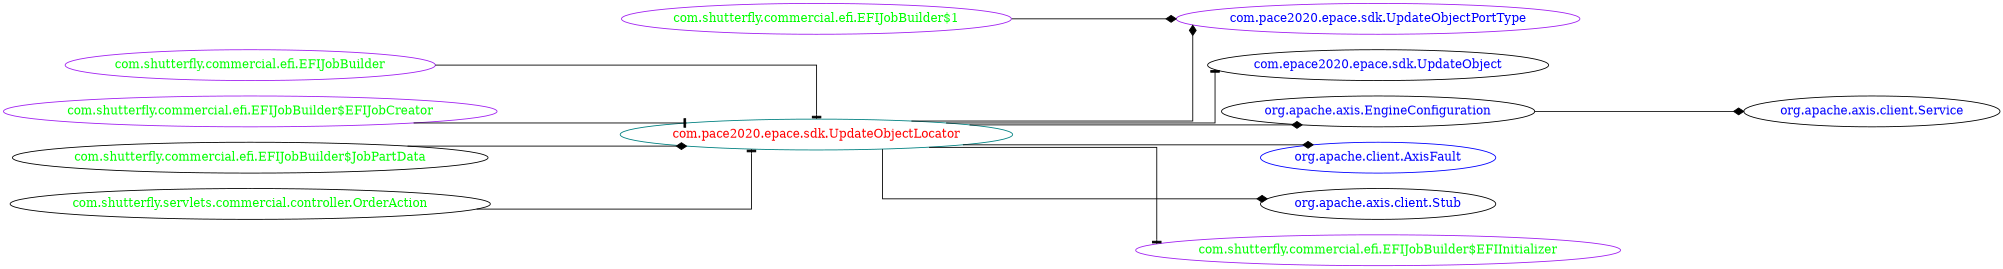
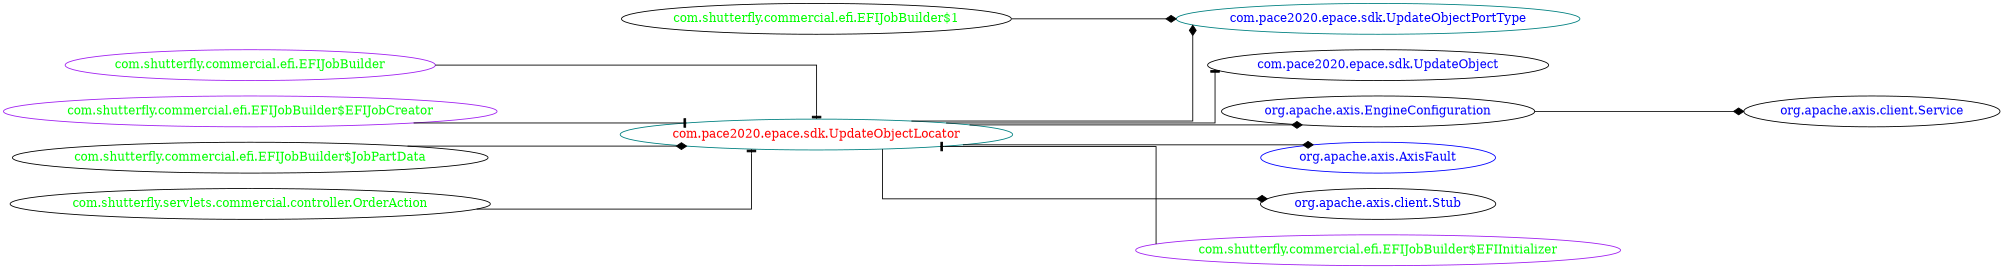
(816, 19) -> (816, 19)
(1378, 19) -> (1378, 19)
(1378, 65) -> (1378, 65)
(1157, 152) -> (1156, 151)
(1378, 158) -> (1378, 158)
